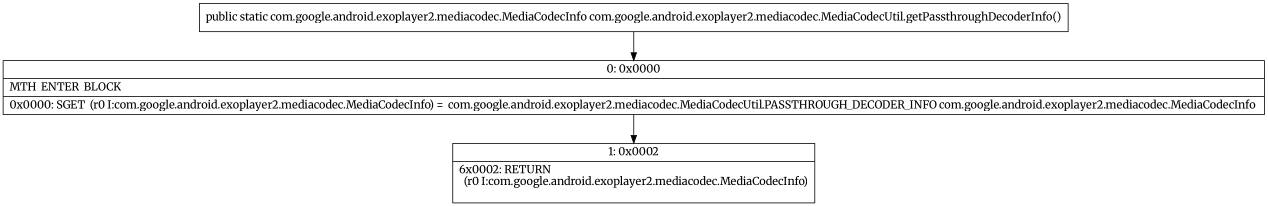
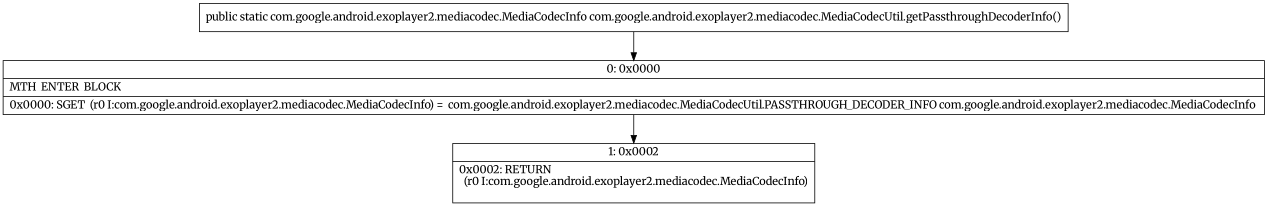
(507, 170) -> (507, 170)
